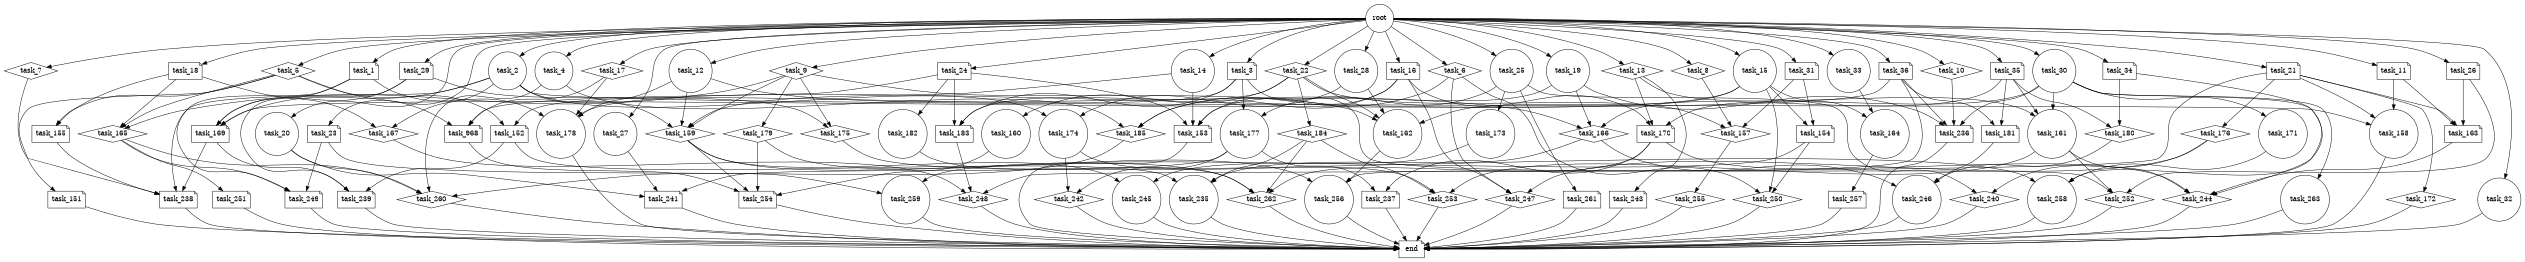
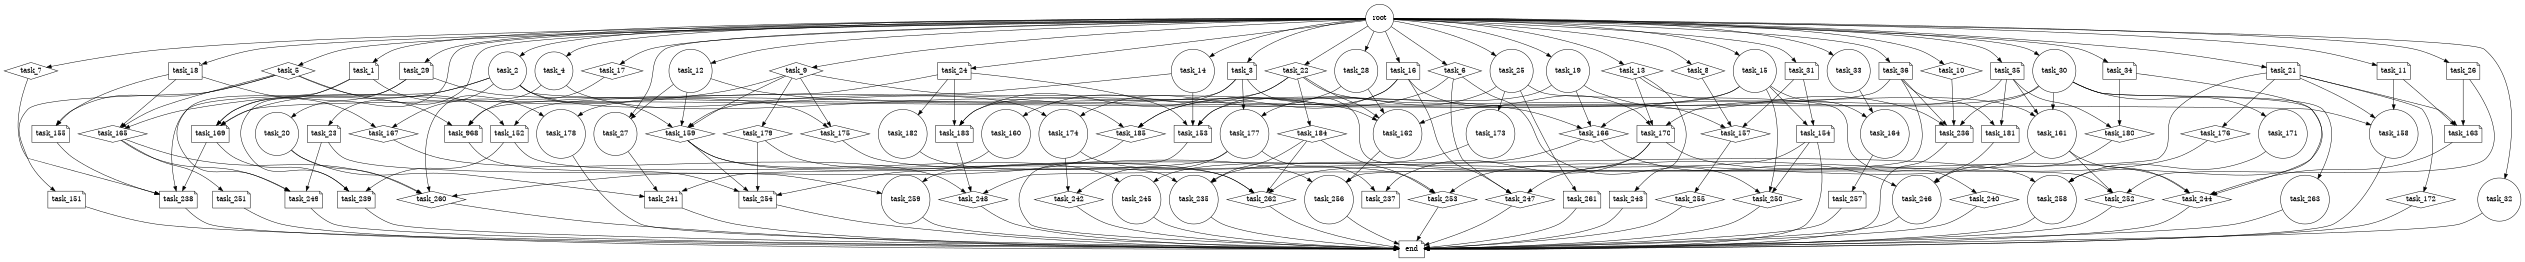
(594, 93) -> none
(627, 98) -> (662, 93)
(2102, 167) -> none
(1395, 222) -> (1662, 245)
